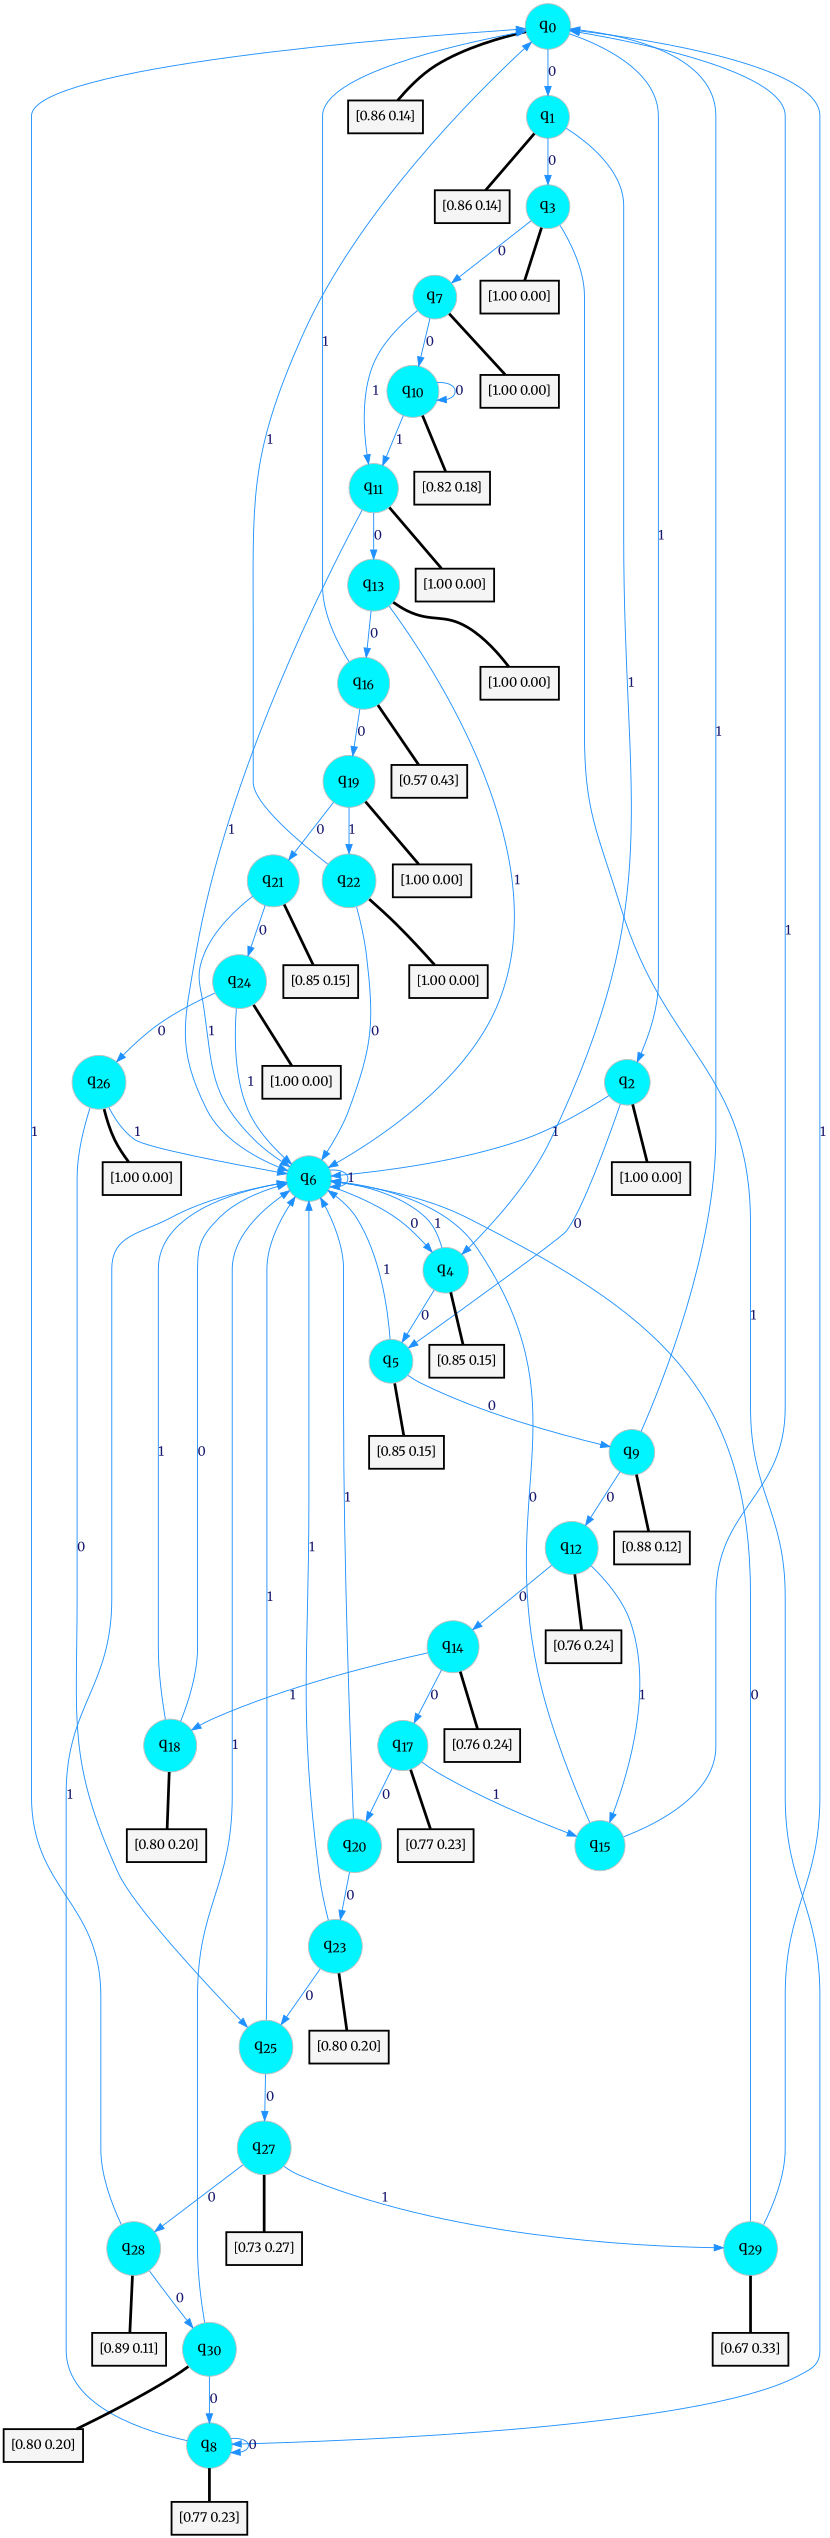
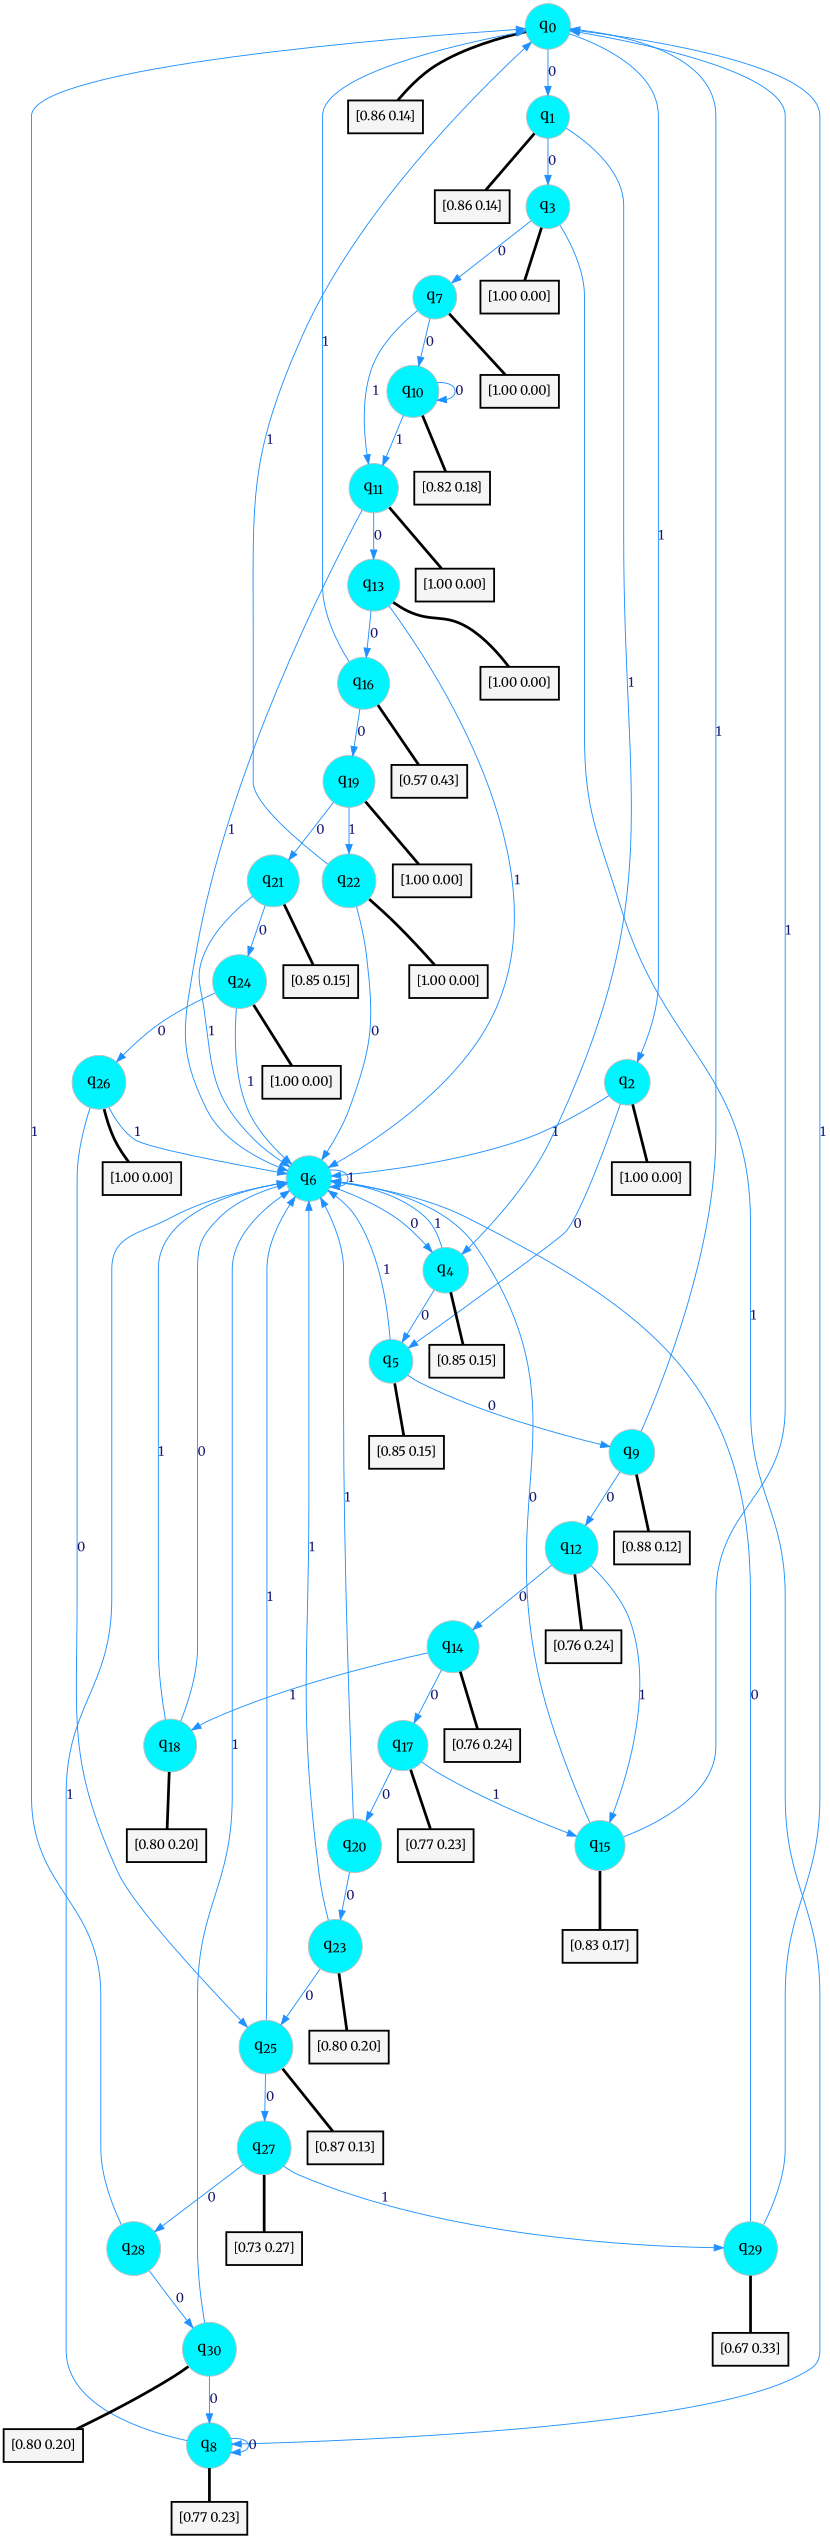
none -> (600, 1946)
none -> (345, 2148)
(129, 2349) -> none
